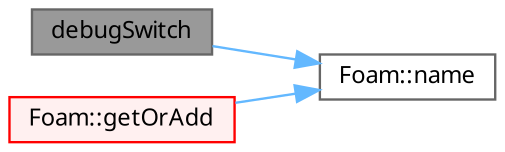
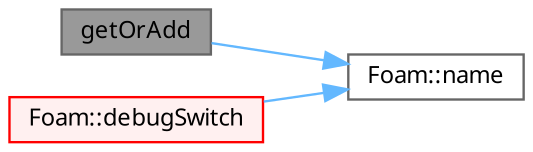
(122, 32) -> (136, 32)
(122, 120) -> (136, 120)
